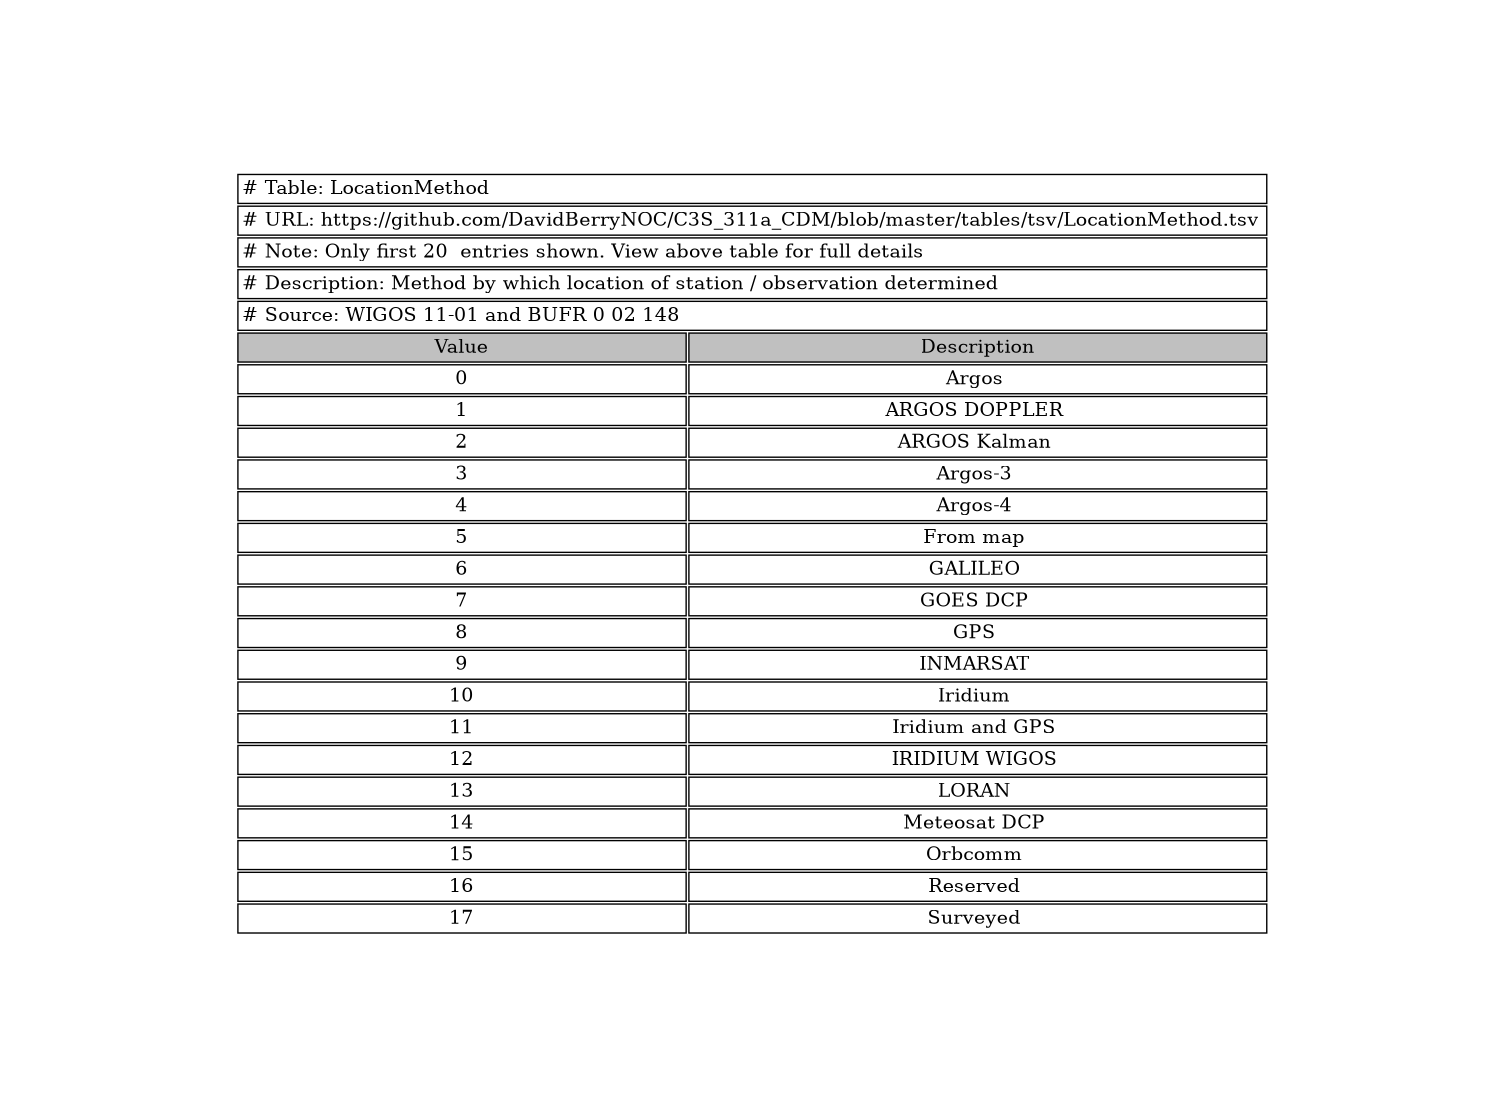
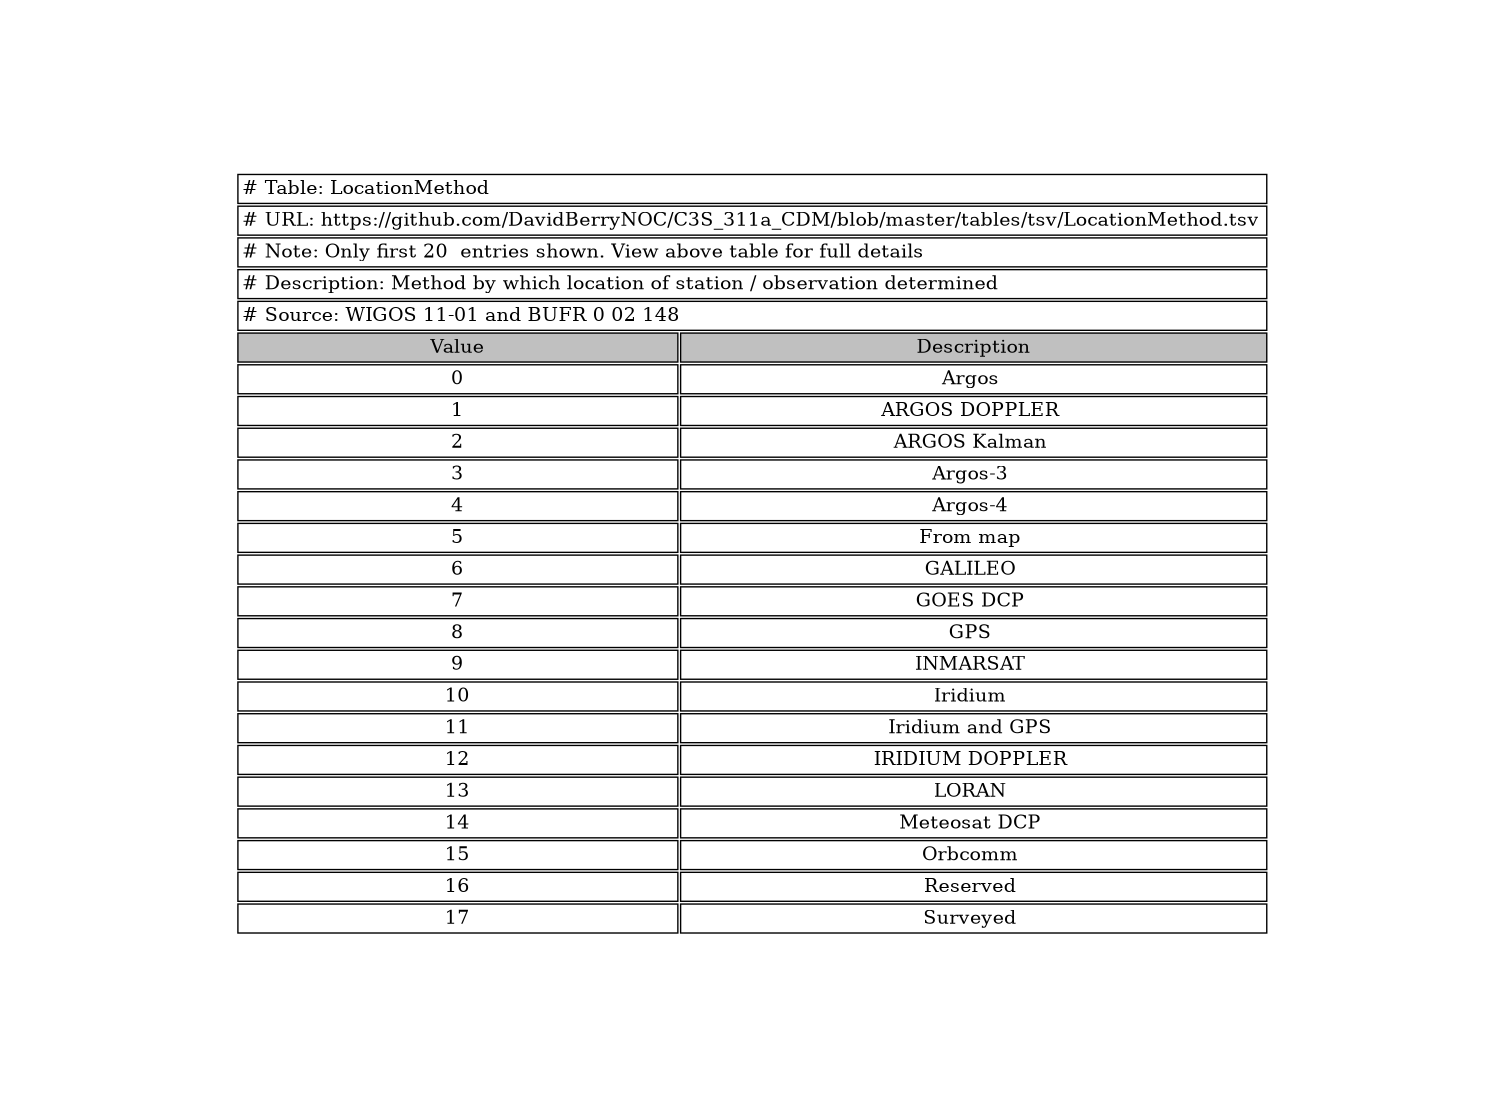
(978, 759) -> (974, 759)
